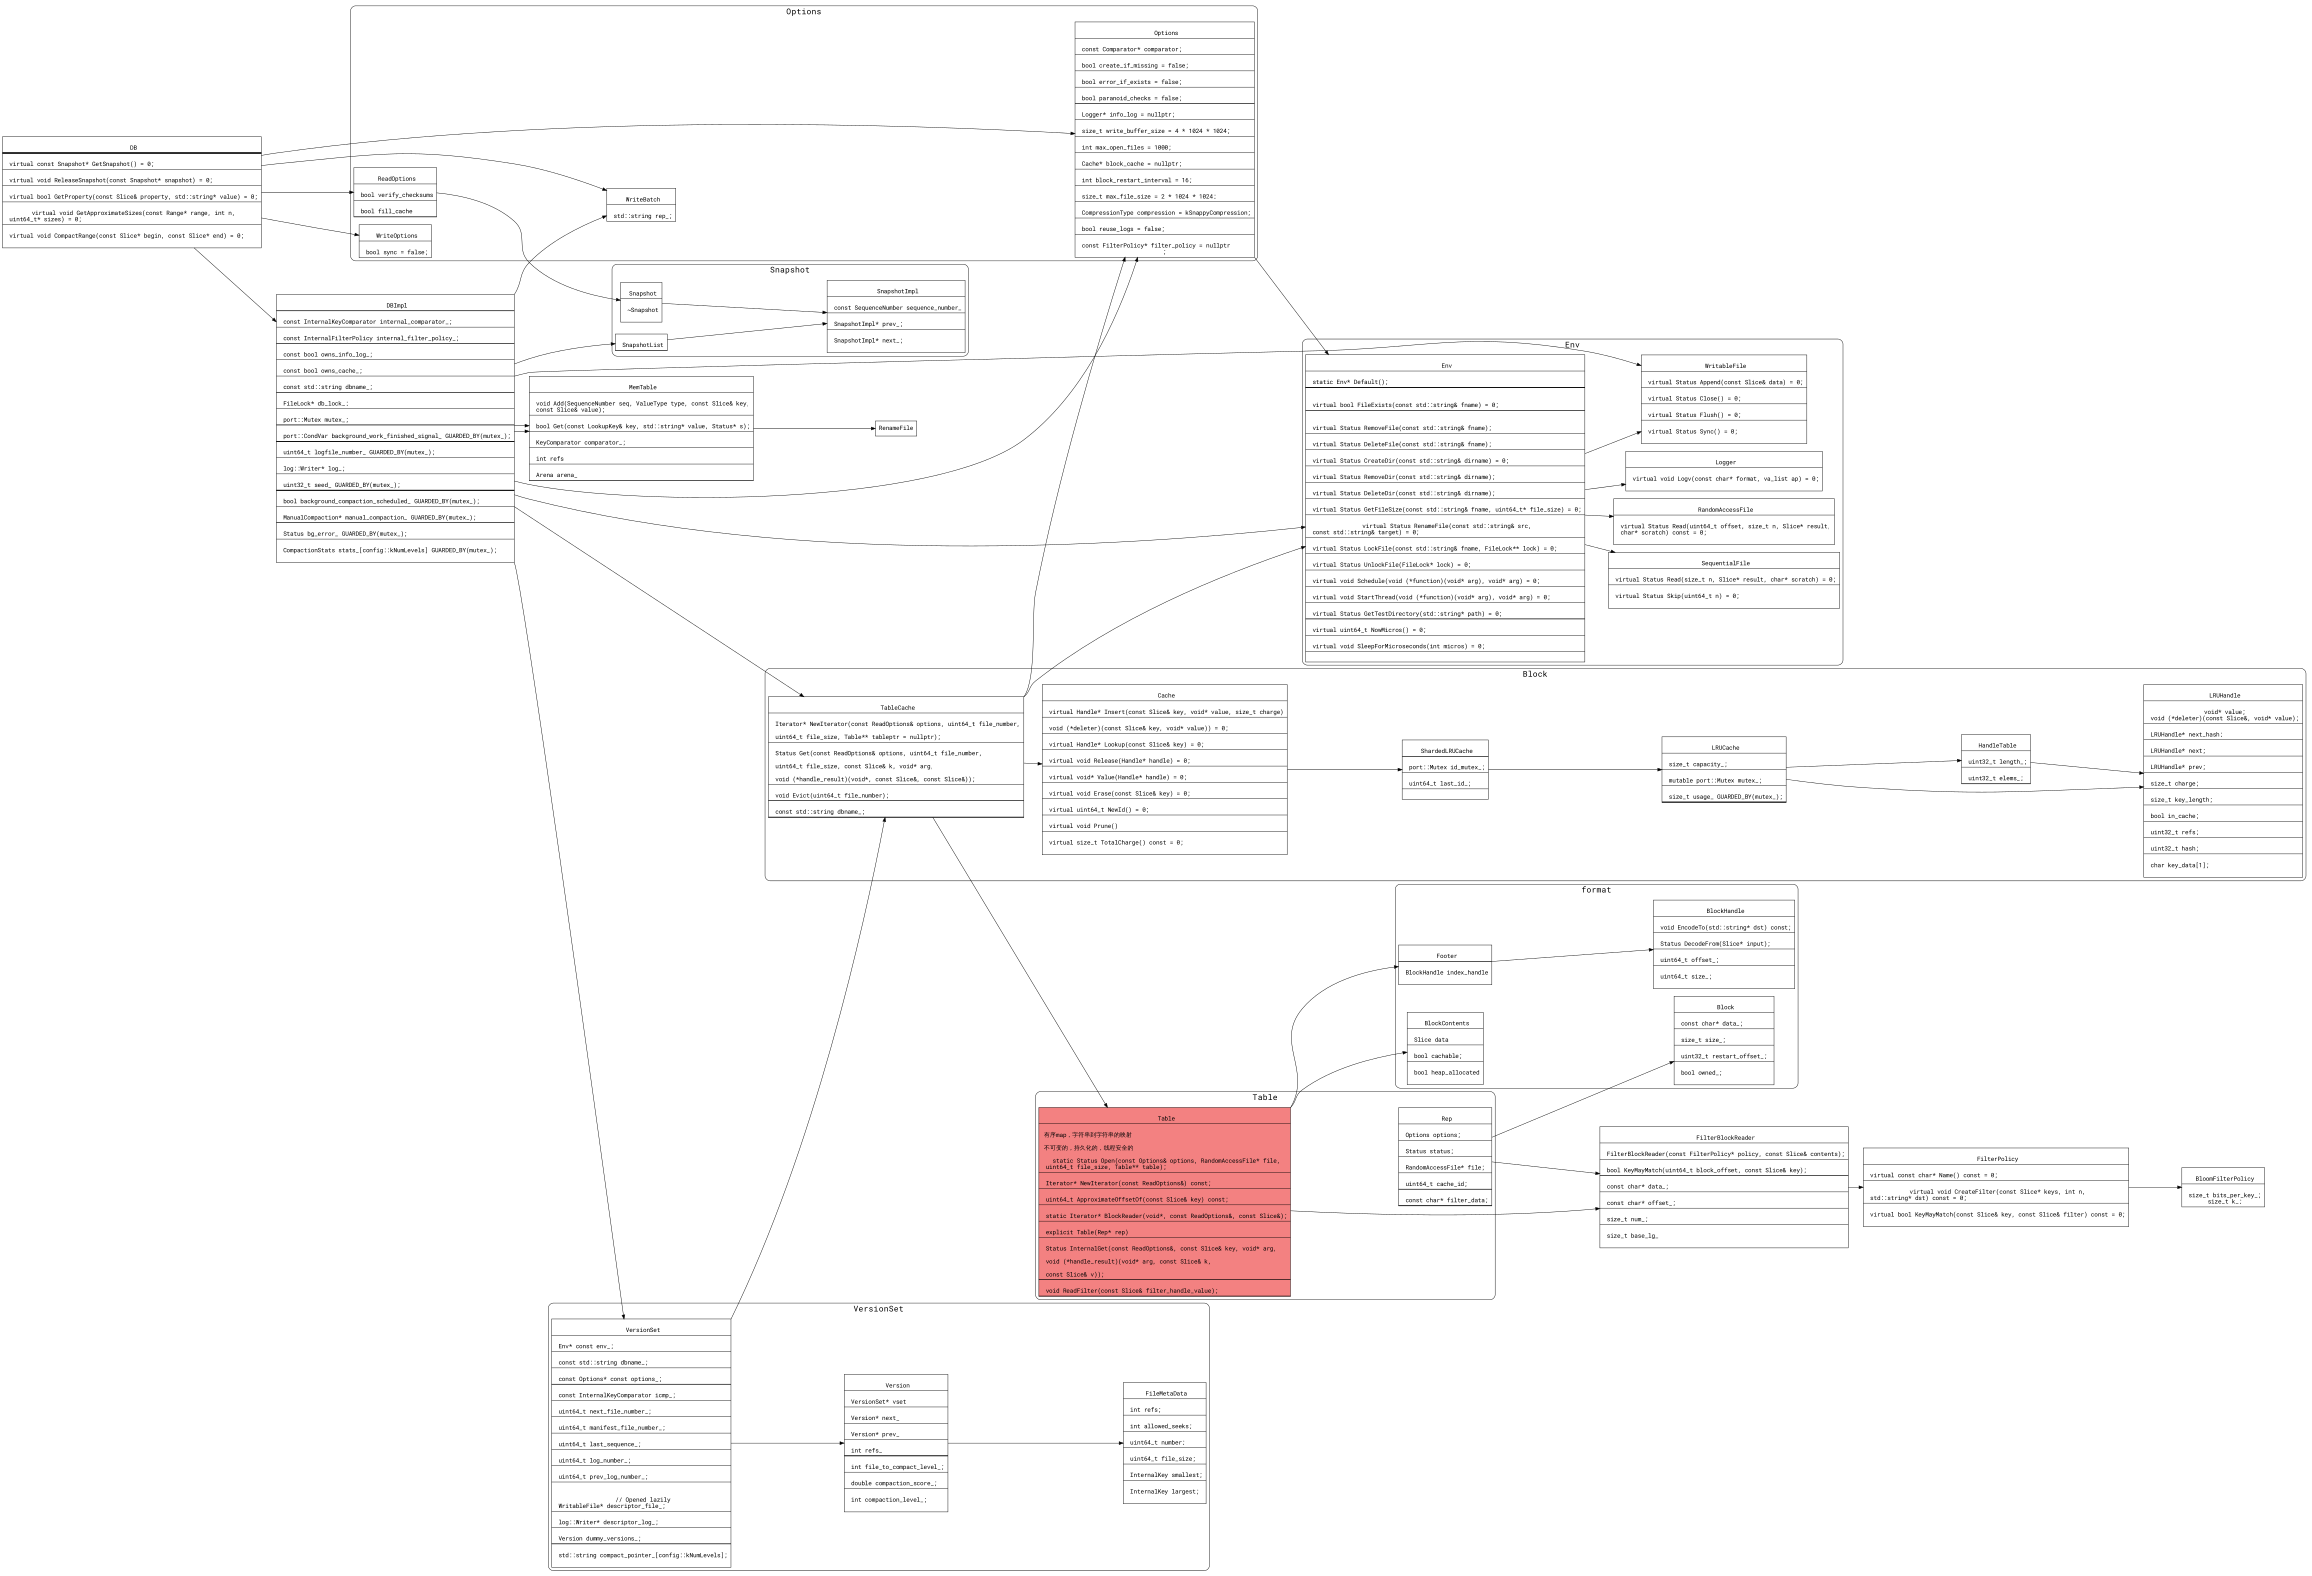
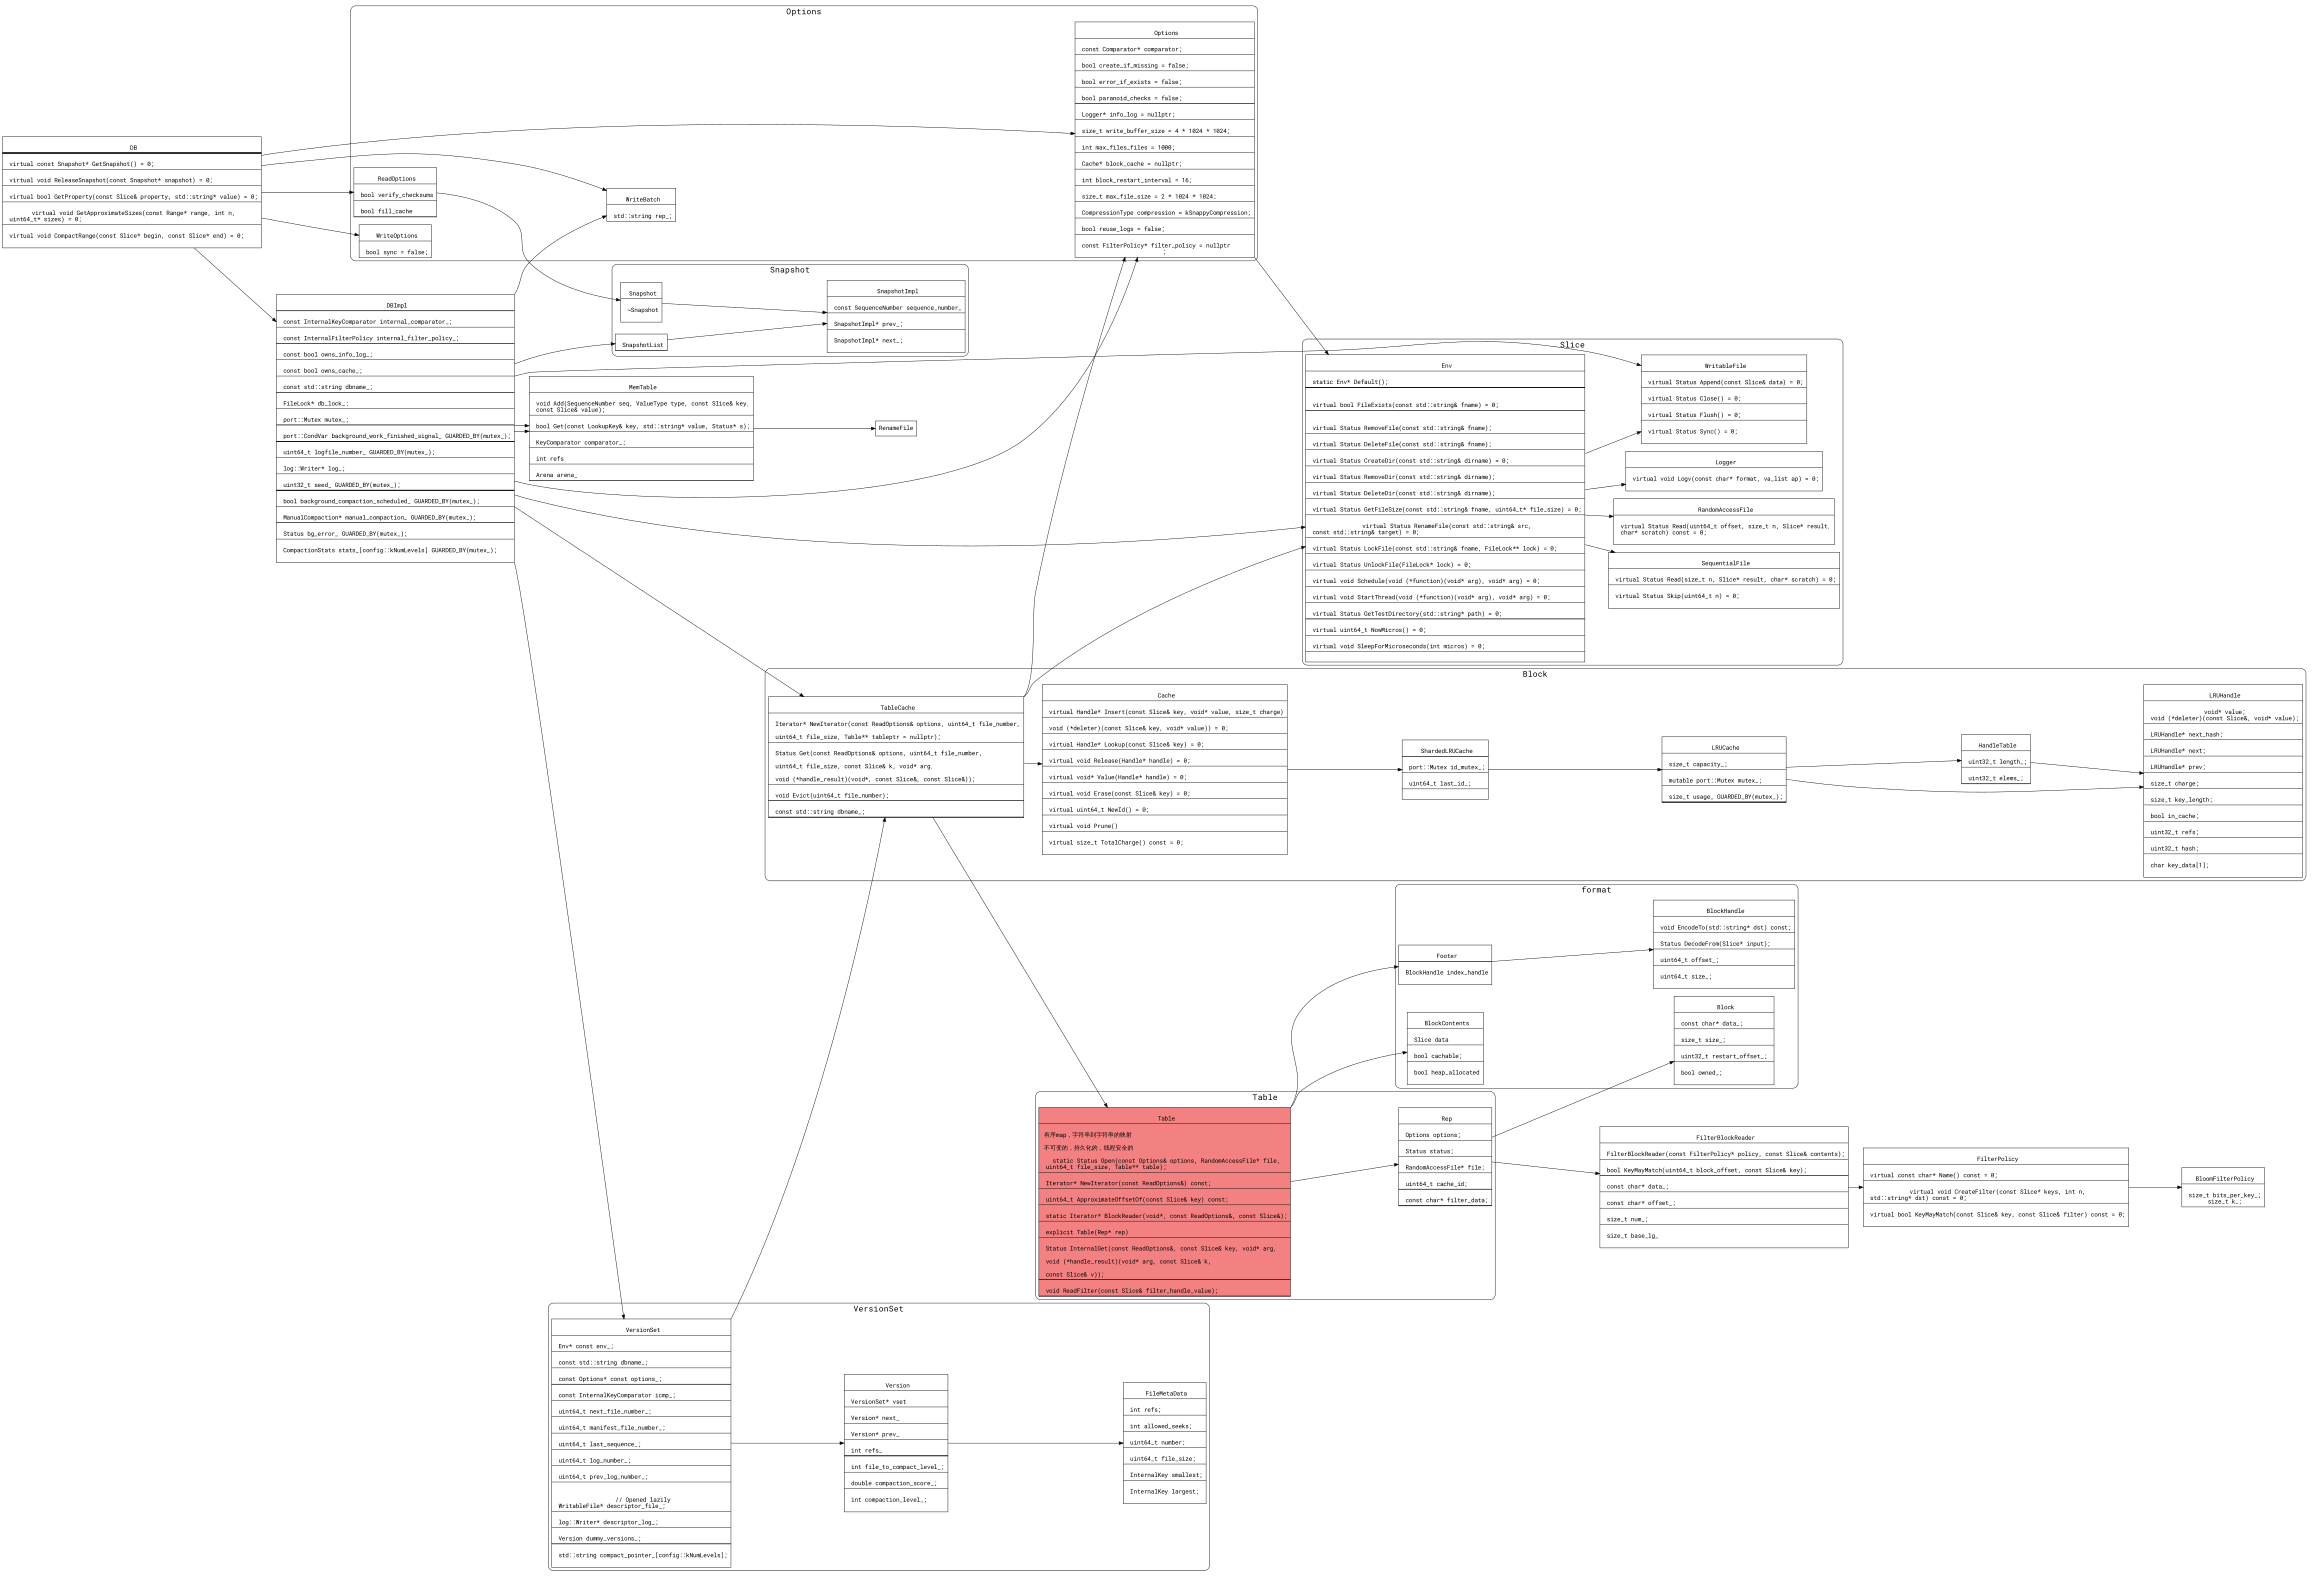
(1125, 148) -> (1127, 148)
(1573, 345) -> (1573, 345)
(1443, 1215) -> (1342, 1173)
